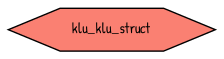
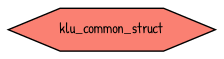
(112, 30) -> (112, 30)
